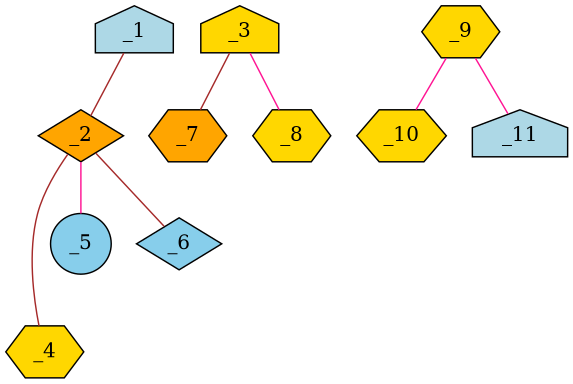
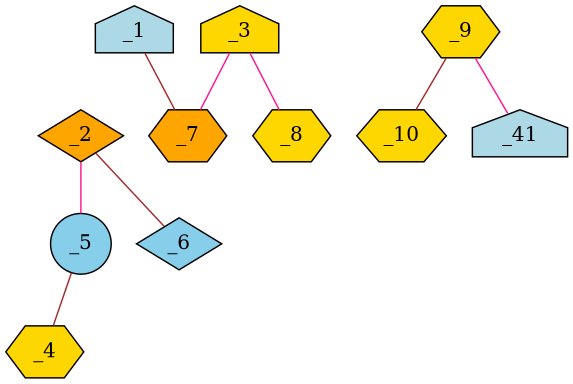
(215, 81) -> (215, 81)
(107, 84) -> (160, 81)
(431, 84) -> (431, 84)
(520, 136) -> (520, 136)
(34, 236) -> (62, 299)
